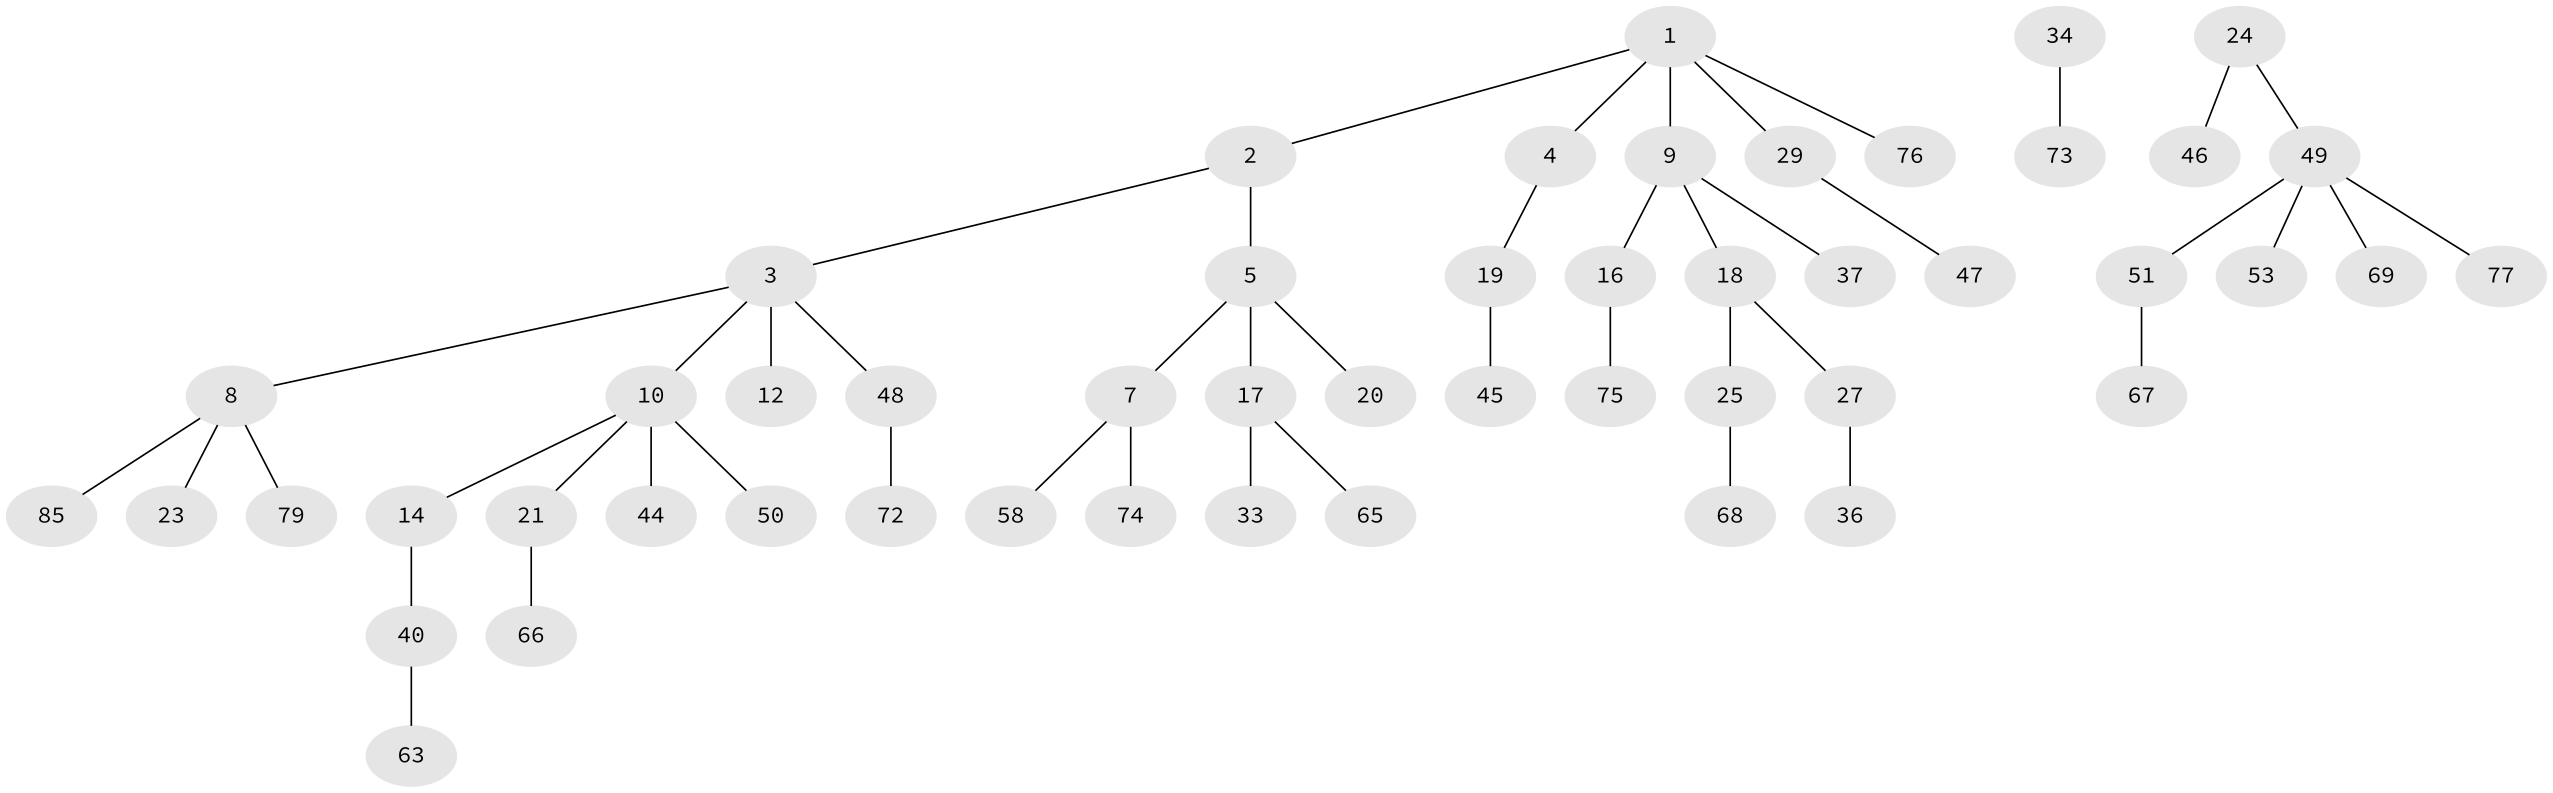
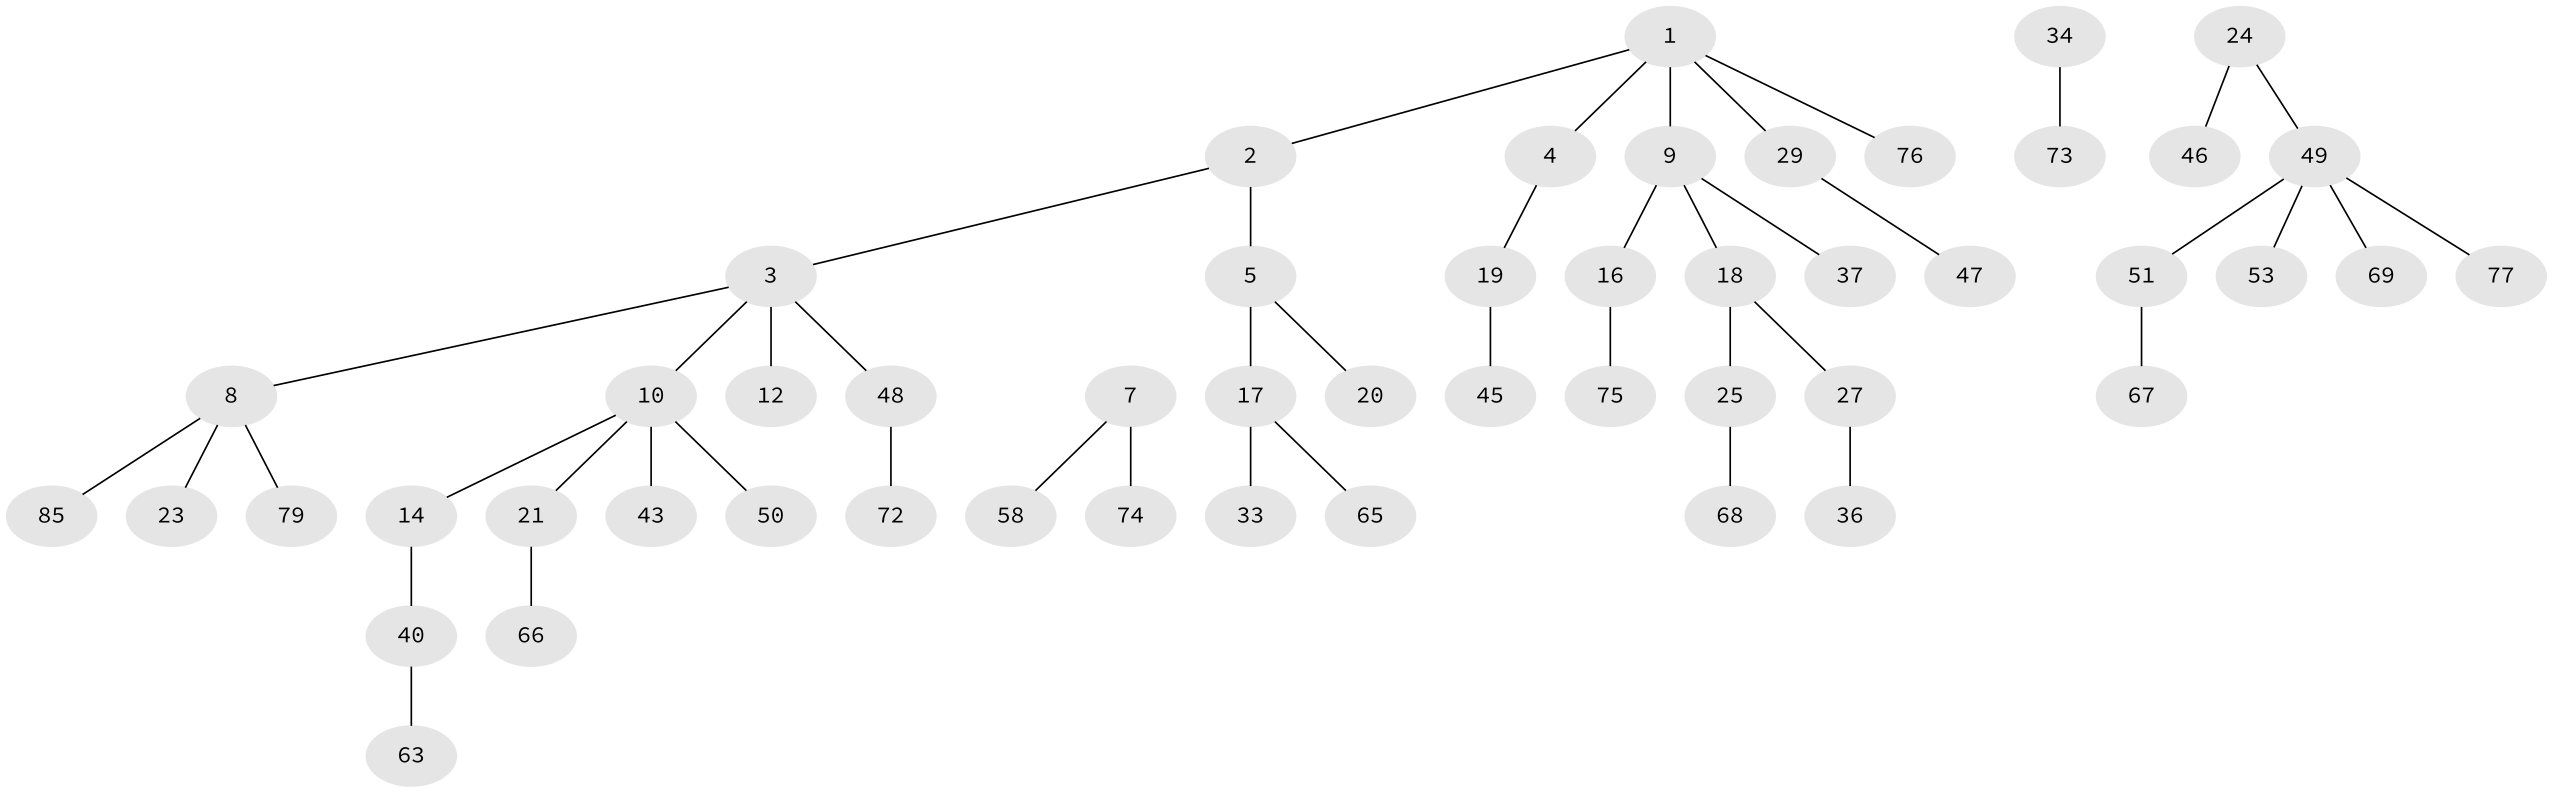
(1191, 336) -> none
(651, 516) -> (651, 516)
